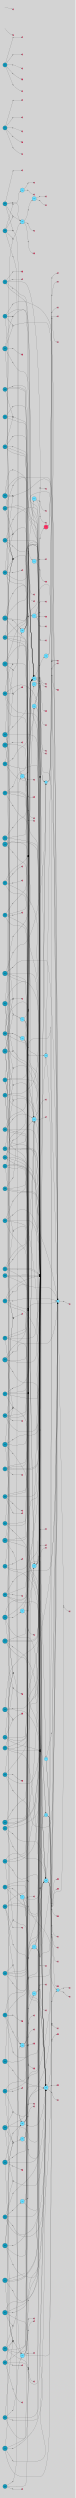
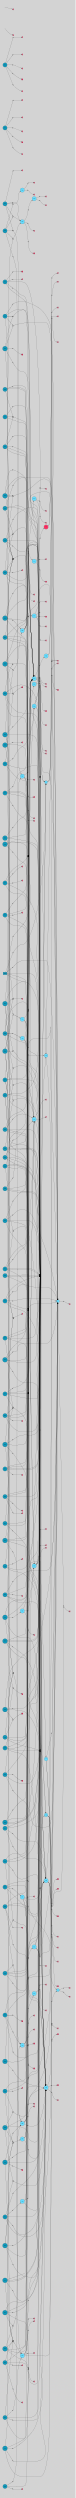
(5, 973) -> (5, 973)
